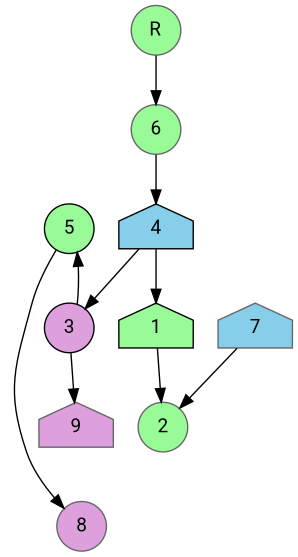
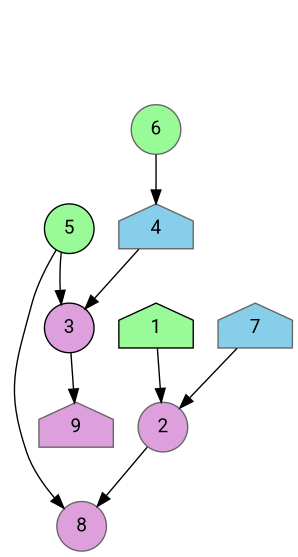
(156, 30) -> none
(156, 229) -> (156, 229)
(156, 269) -> none
(78, 285) -> (60, 271)
(163, 427) -> (163, 427)
none -> (127, 471)
